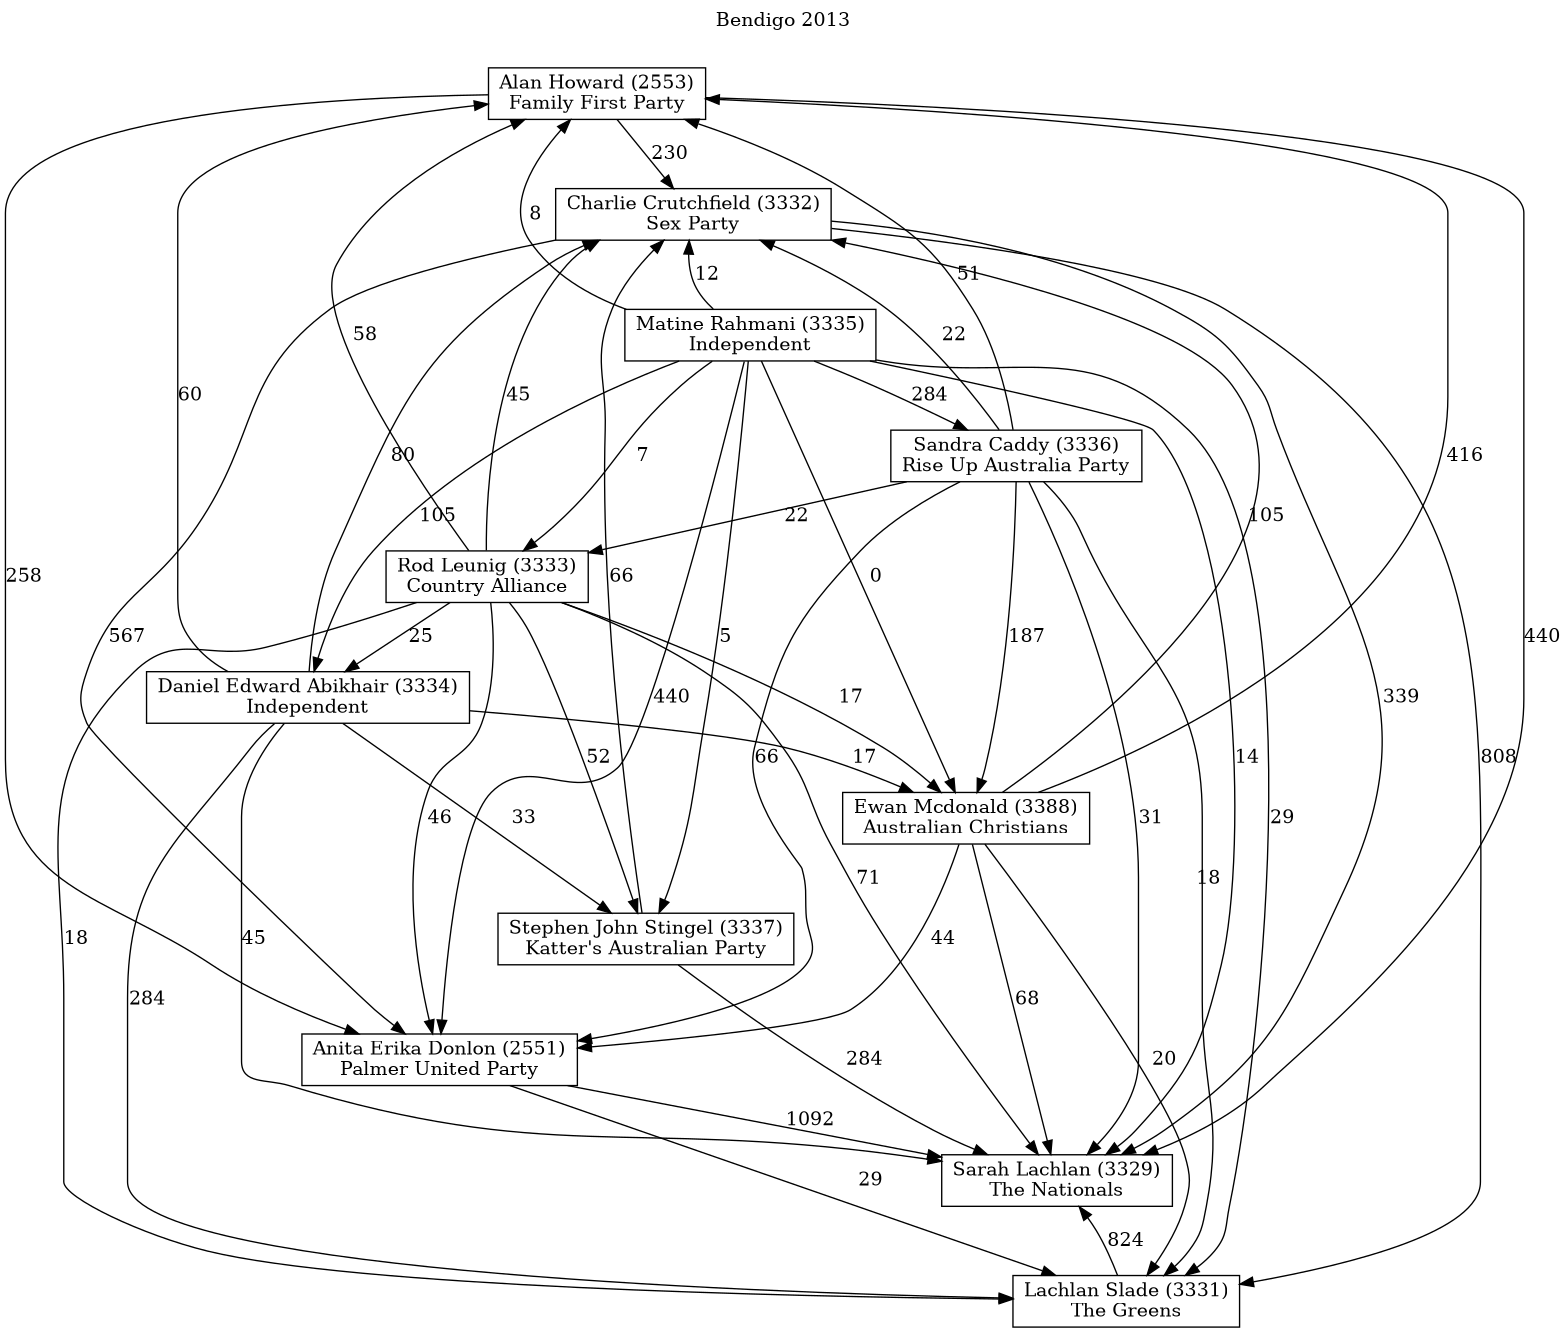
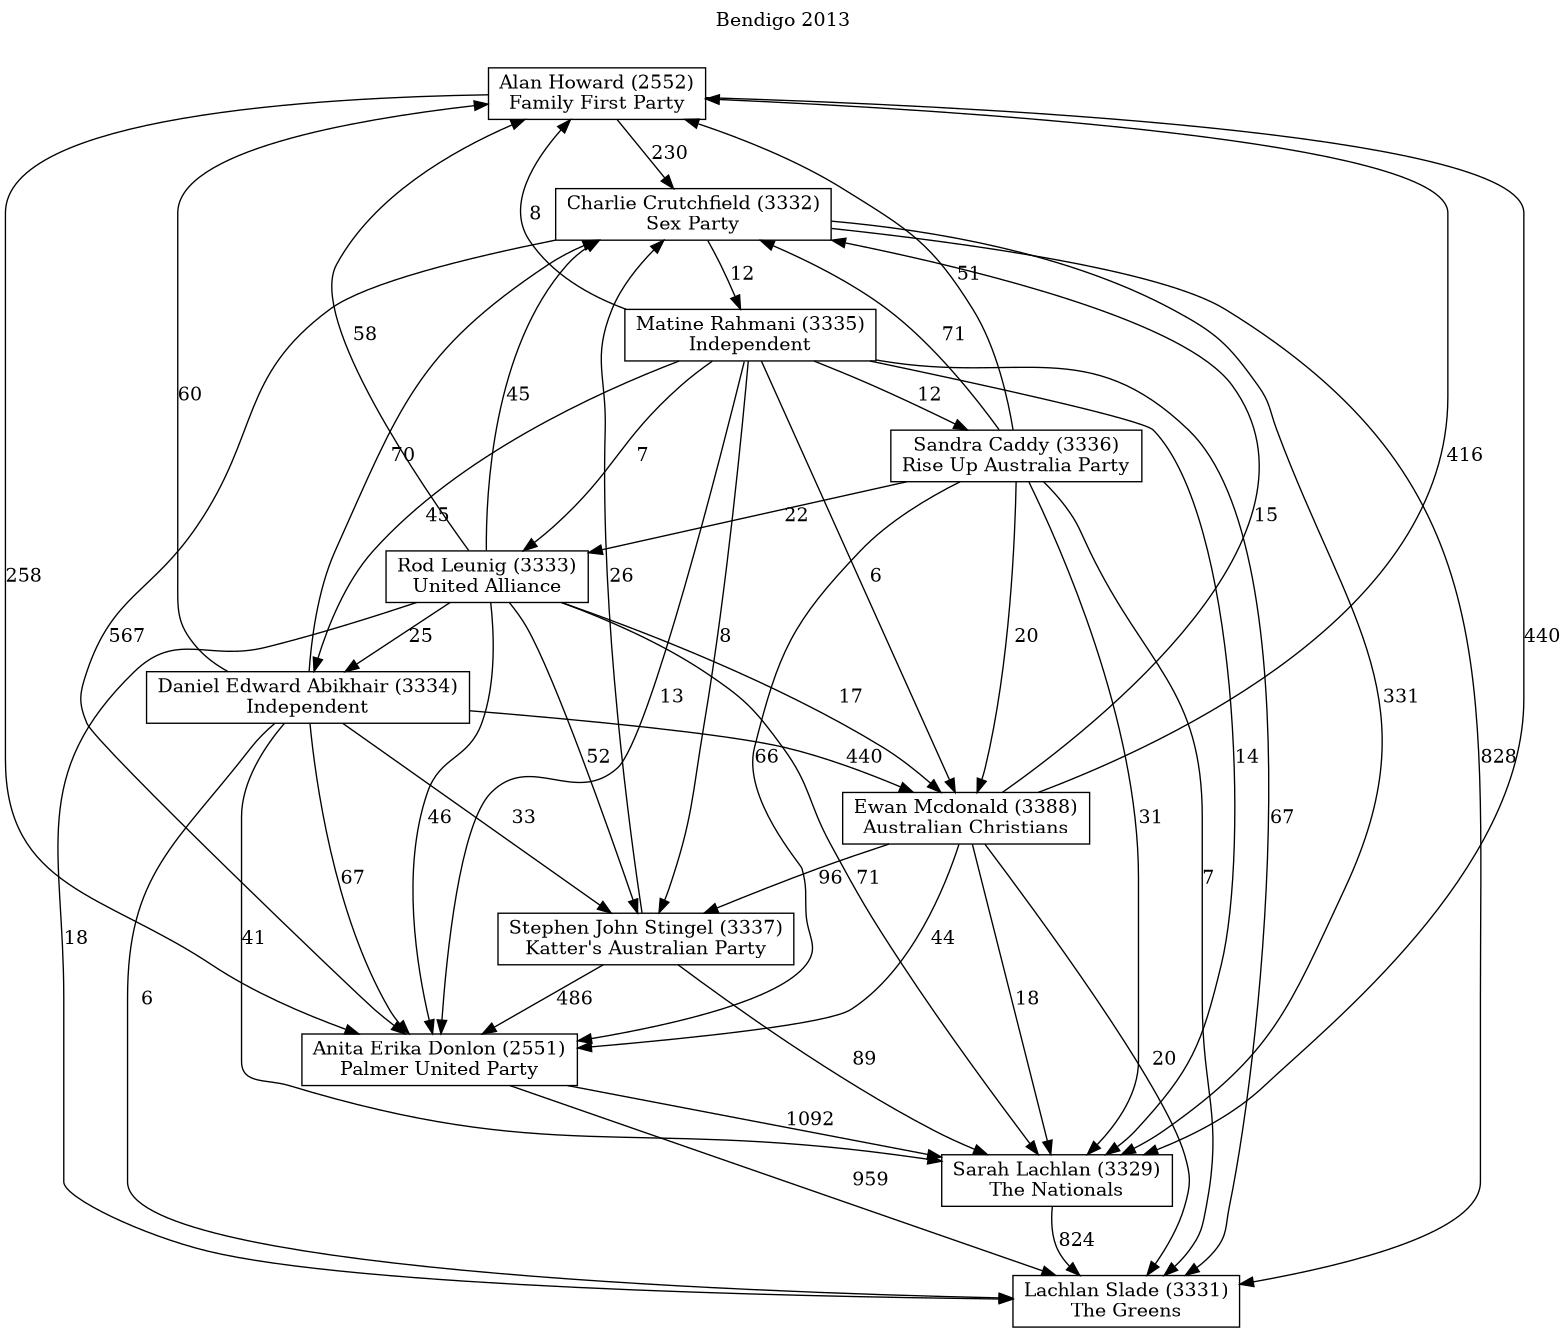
(597, 94) -> (597, 94)
(695, 284) -> (722, 268)
(955, 335) -> (955, 335)
(930, 396) -> (930, 396)
(404, 456) -> (404, 456)
(438, 516) -> (438, 516)
(1267, 516) -> (1267, 516)
(487, 577) -> (487, 577)
(622, 577) -> (622, 577)
(877, 577) -> (877, 577)
(726, 637) -> (726, 637)
(1027, 637) -> (1027, 637)
(672, 697) -> (672, 697)
(1402, 697) -> (1402, 697)
(865, 758) -> (865, 758)
(1499, 758) -> (1499, 758)
(1283, 818) -> (1283, 818)
none -> (811, 871)
none -> (338, 879)
(1209, 879) -> (1209, 879)
(254, 939) -> (254, 939)
none -> (549, 996)
(148, 999) -> (148, 999)
(1028, 999) -> (1028, 999)
(865, 1060) -> (865, 1060)
(871, 1181) -> (871, 1181)
(1104, 1246) -> (1054, 1239)
